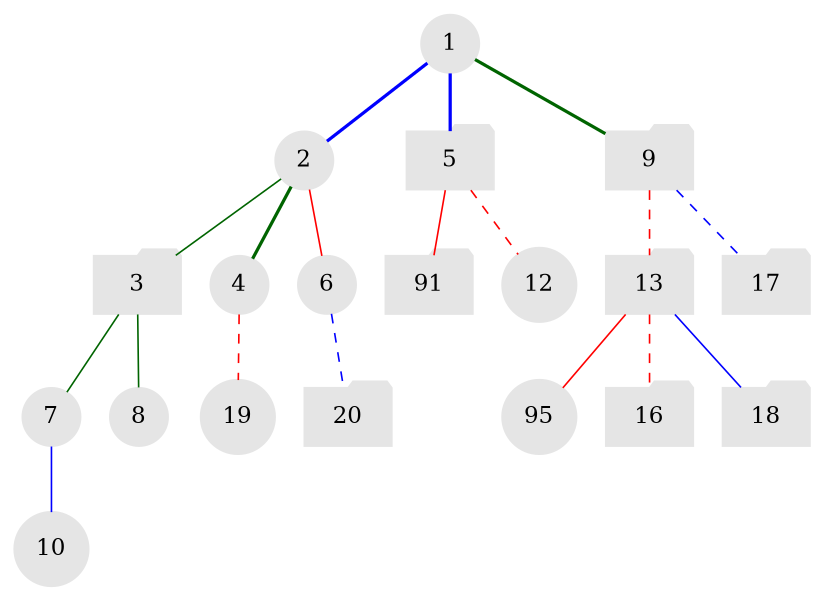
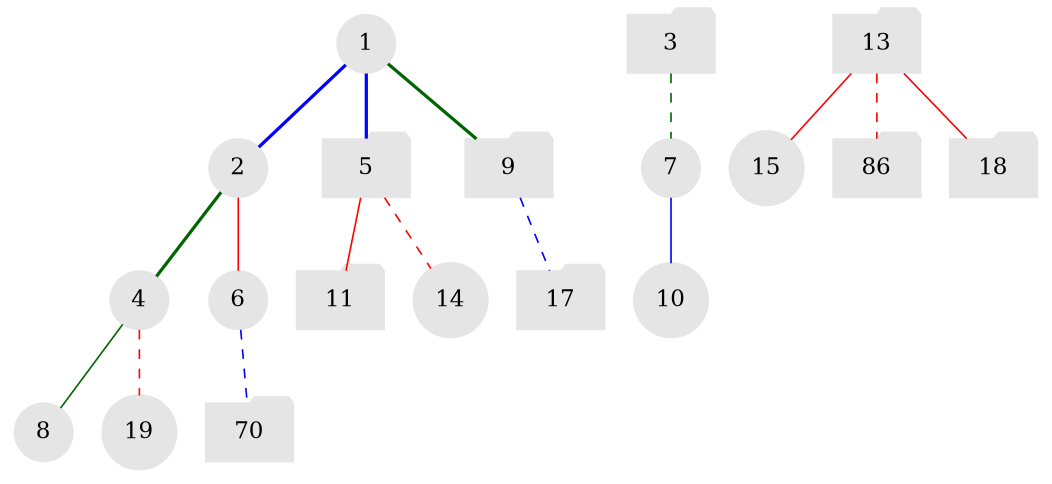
(228, 217) -> none
(650, 223) -> none
(429, 285) -> (340, 300)
(539, 285) -> (451, 300)
(138, 351) -> (92, 366)
(708, 351) -> (935, 106)
(93, 353) -> (671, 106)
(348, 417) -> (250, 432)
(539, 417) -> (767, 168)
(650, 417) -> (877, 168)
